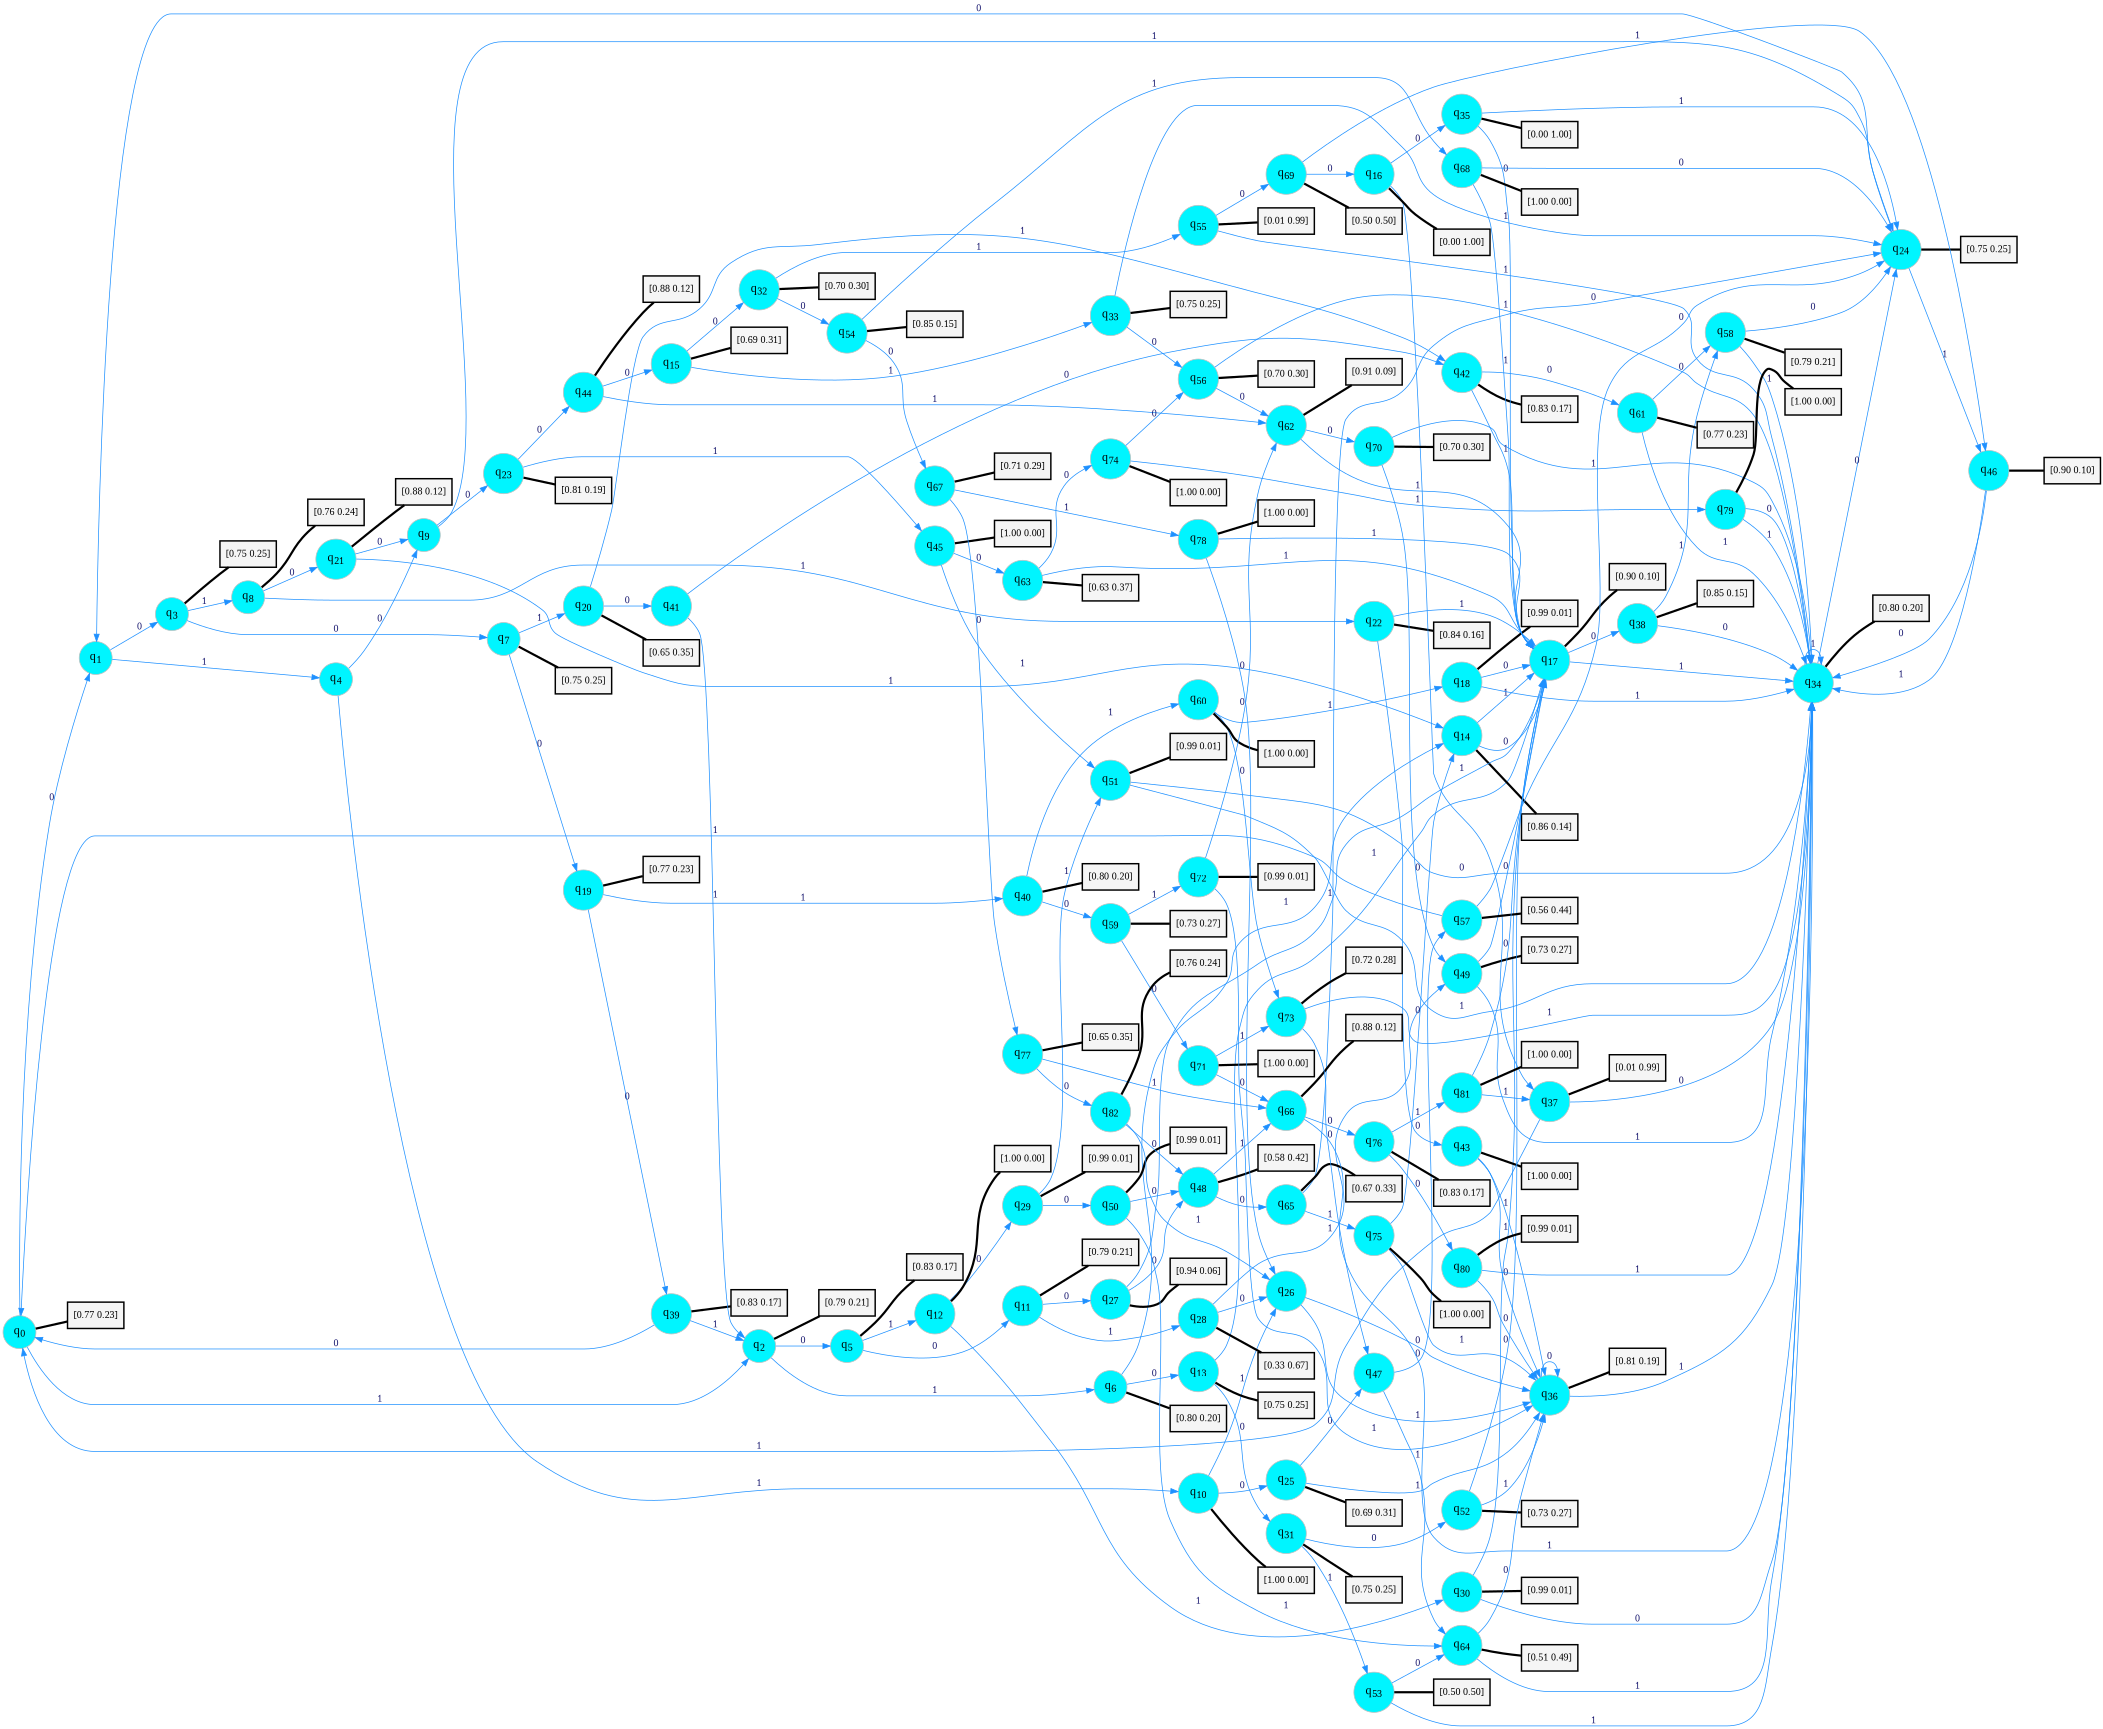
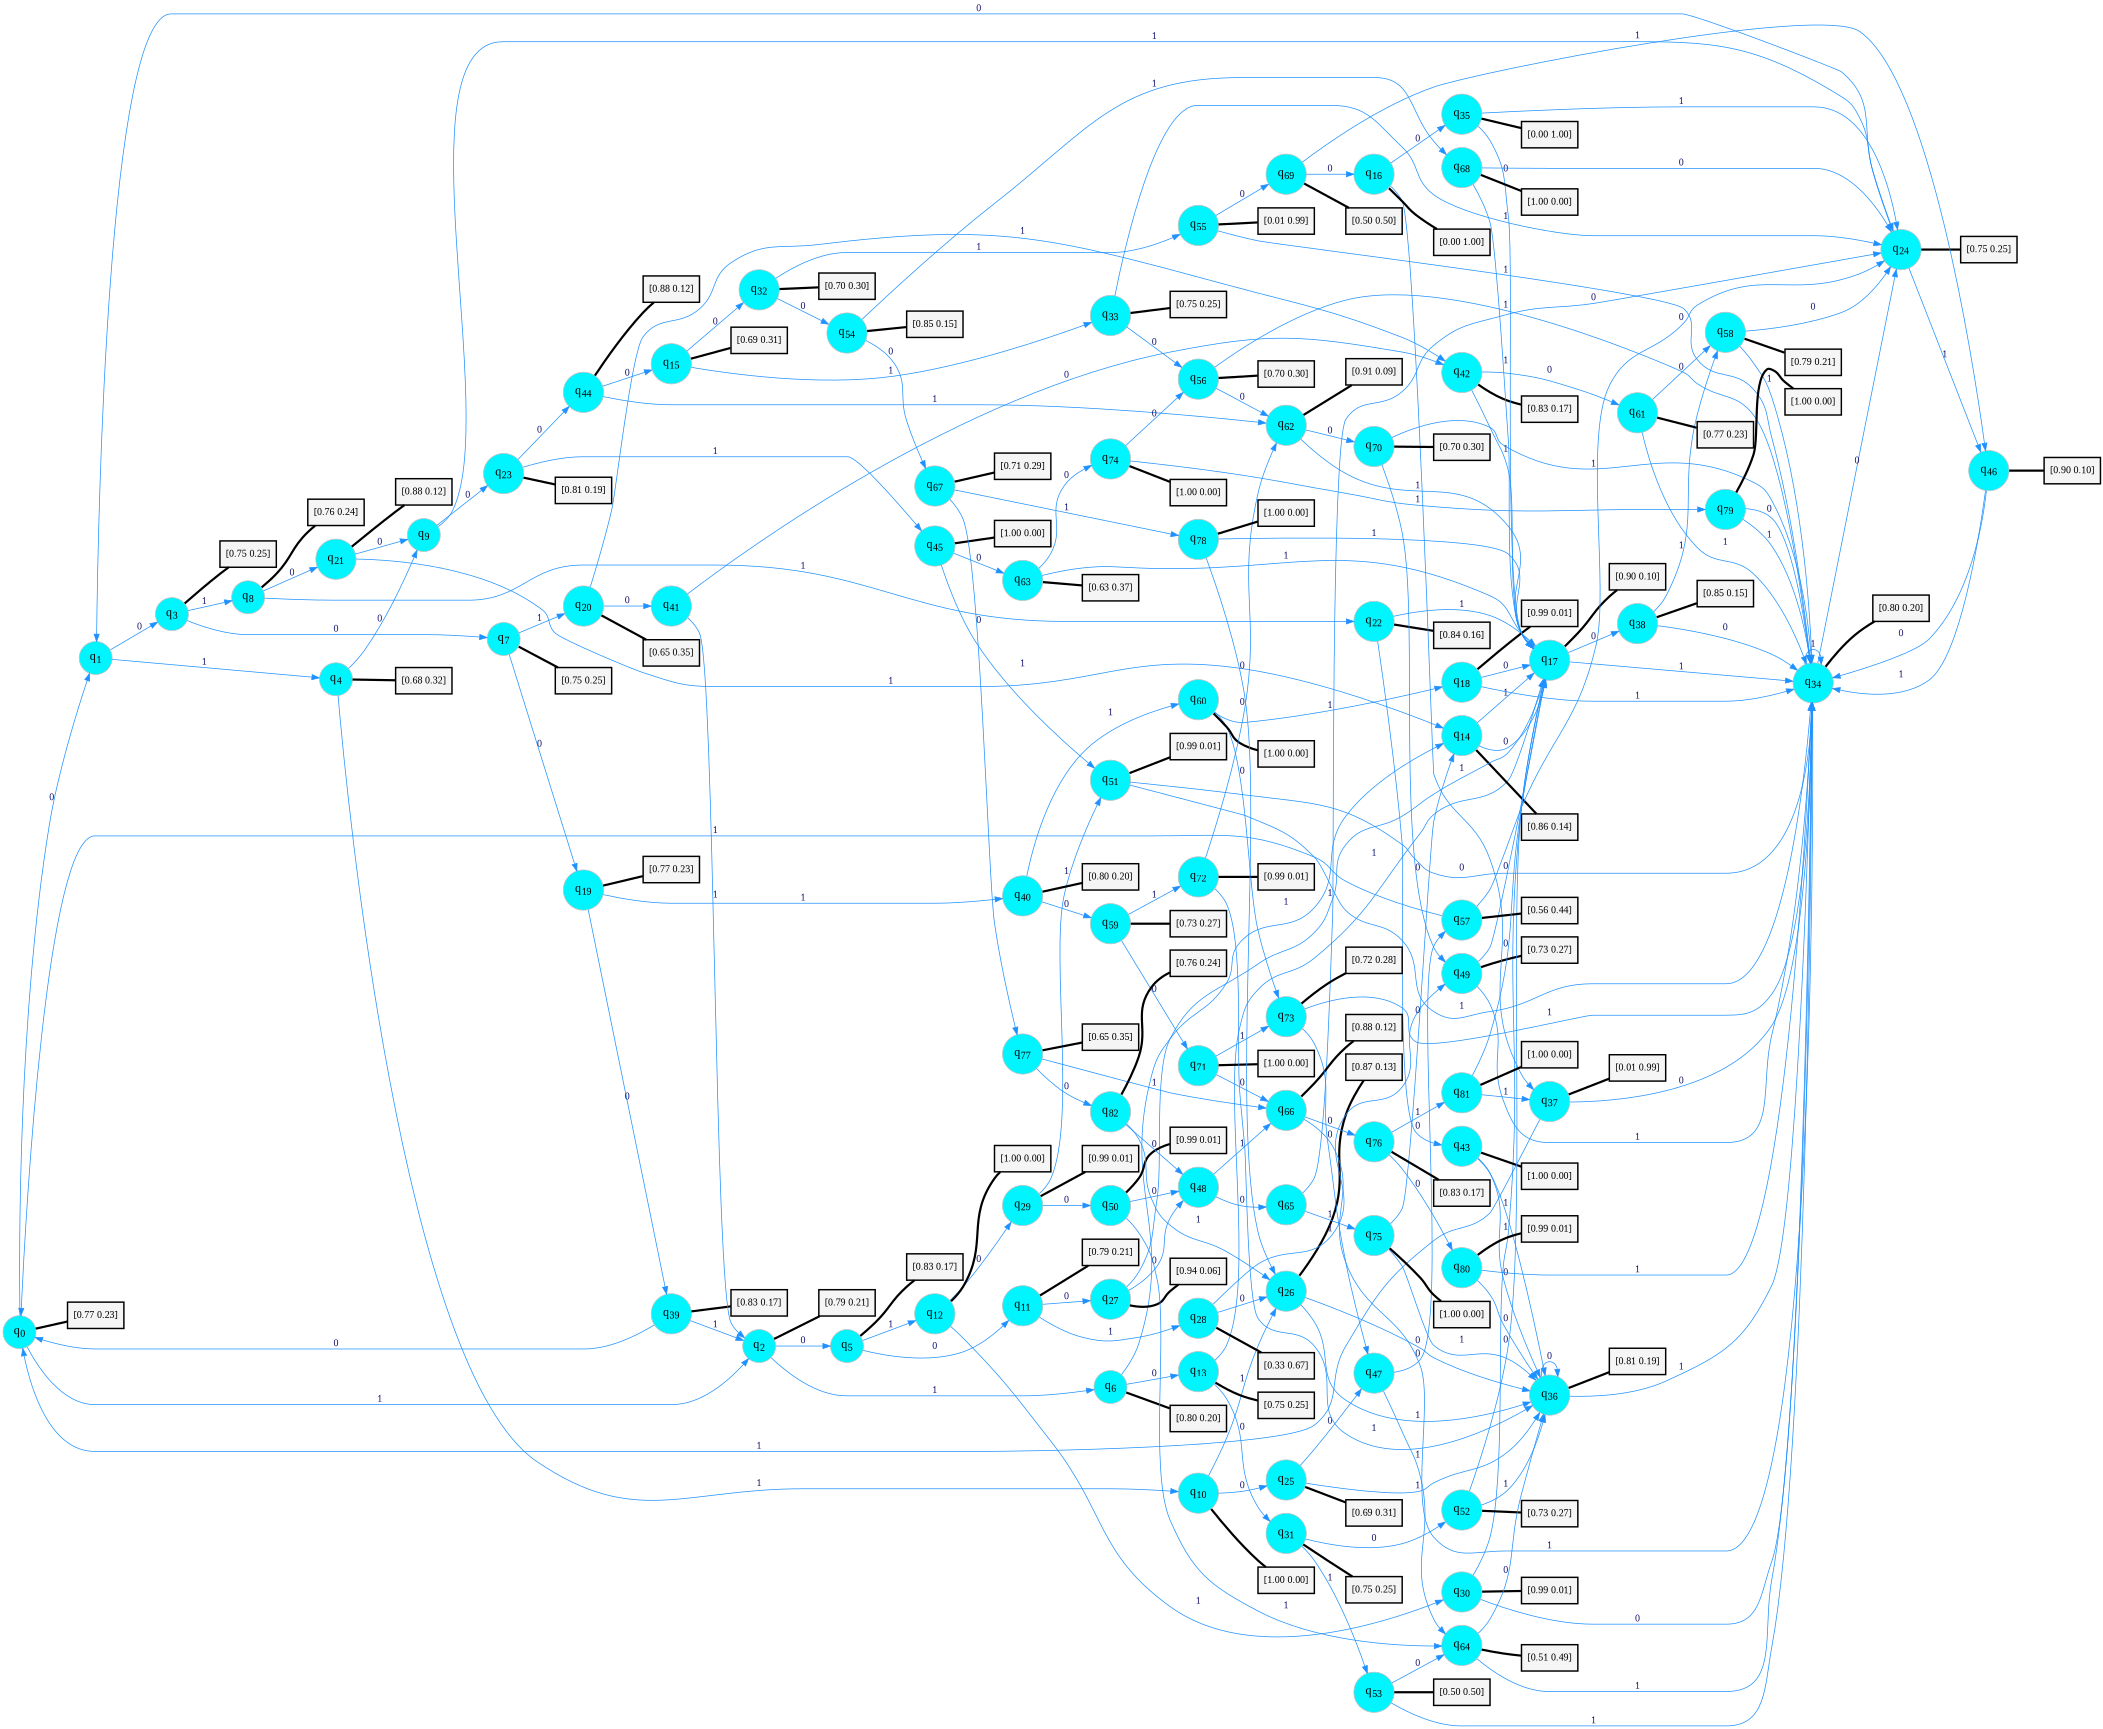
none -> (424, 681)
none -> (1374, 1067)
(1286, 1158) -> none
(1374, 1189) -> none
